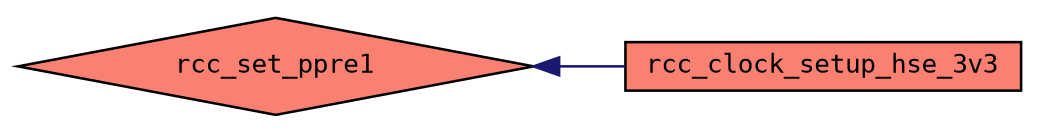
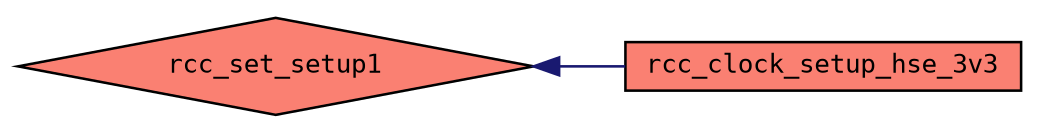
(276, 66) -> (276, 66)
